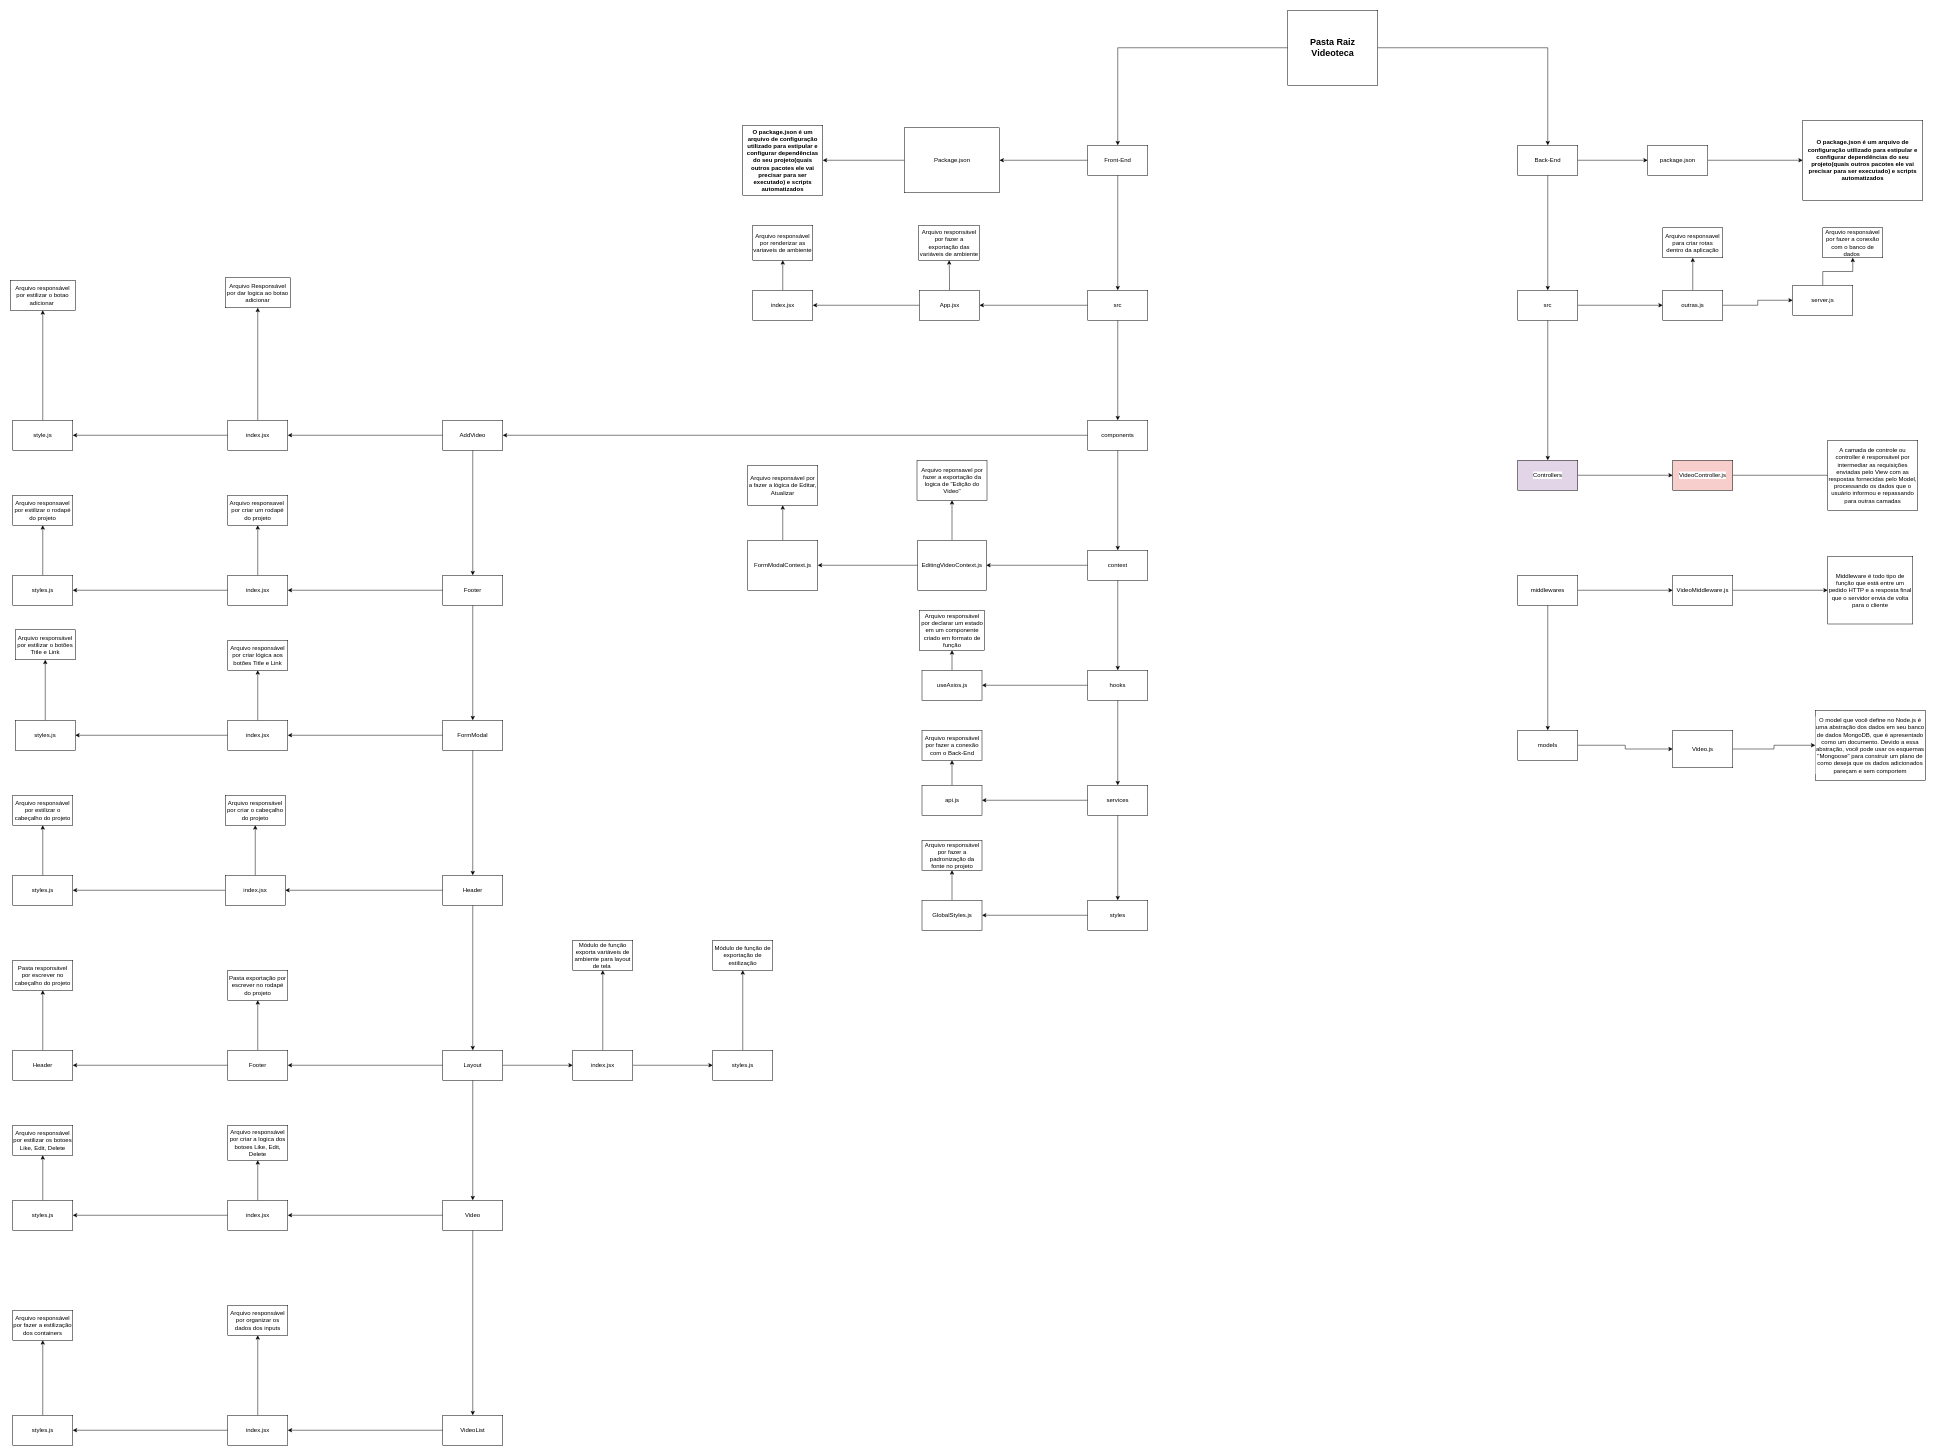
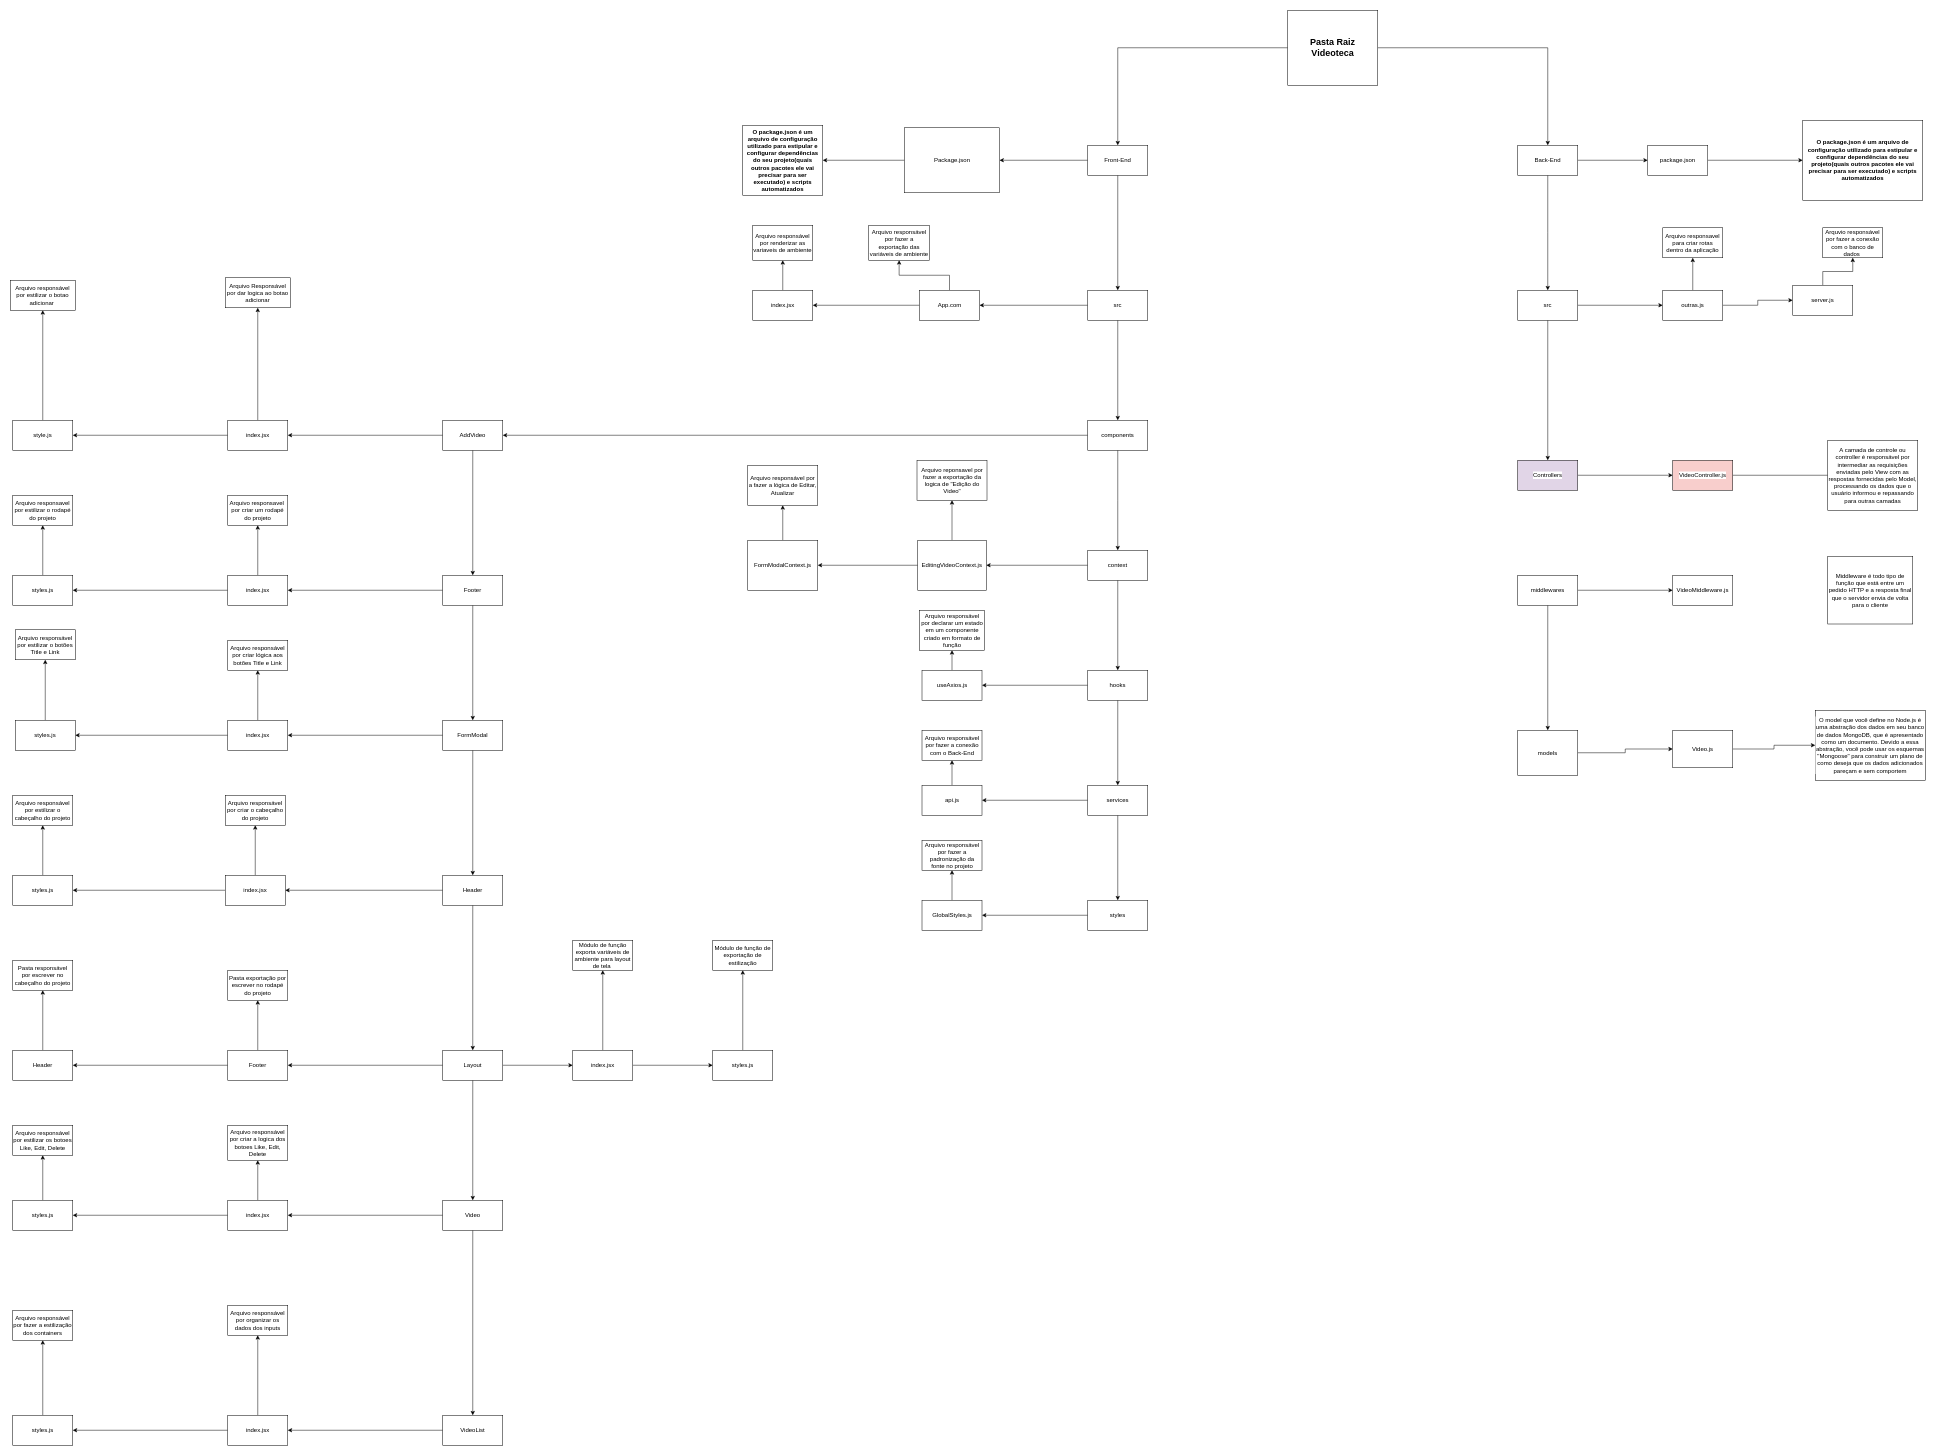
(949, 243) -> (899, 243)
(950, 305) -> (950, 305)
(1823, 590) -> none
(1548, 745) -> (1548, 753)
